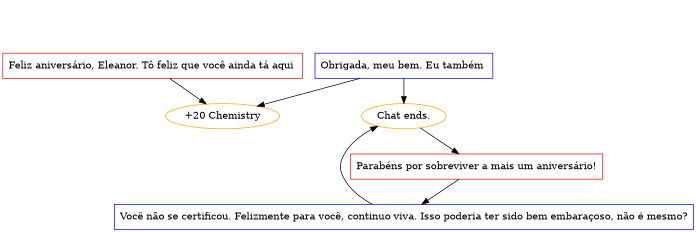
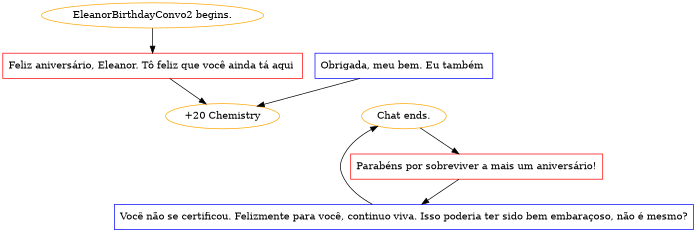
none -> (153, 15)
(404, 88) -> none
